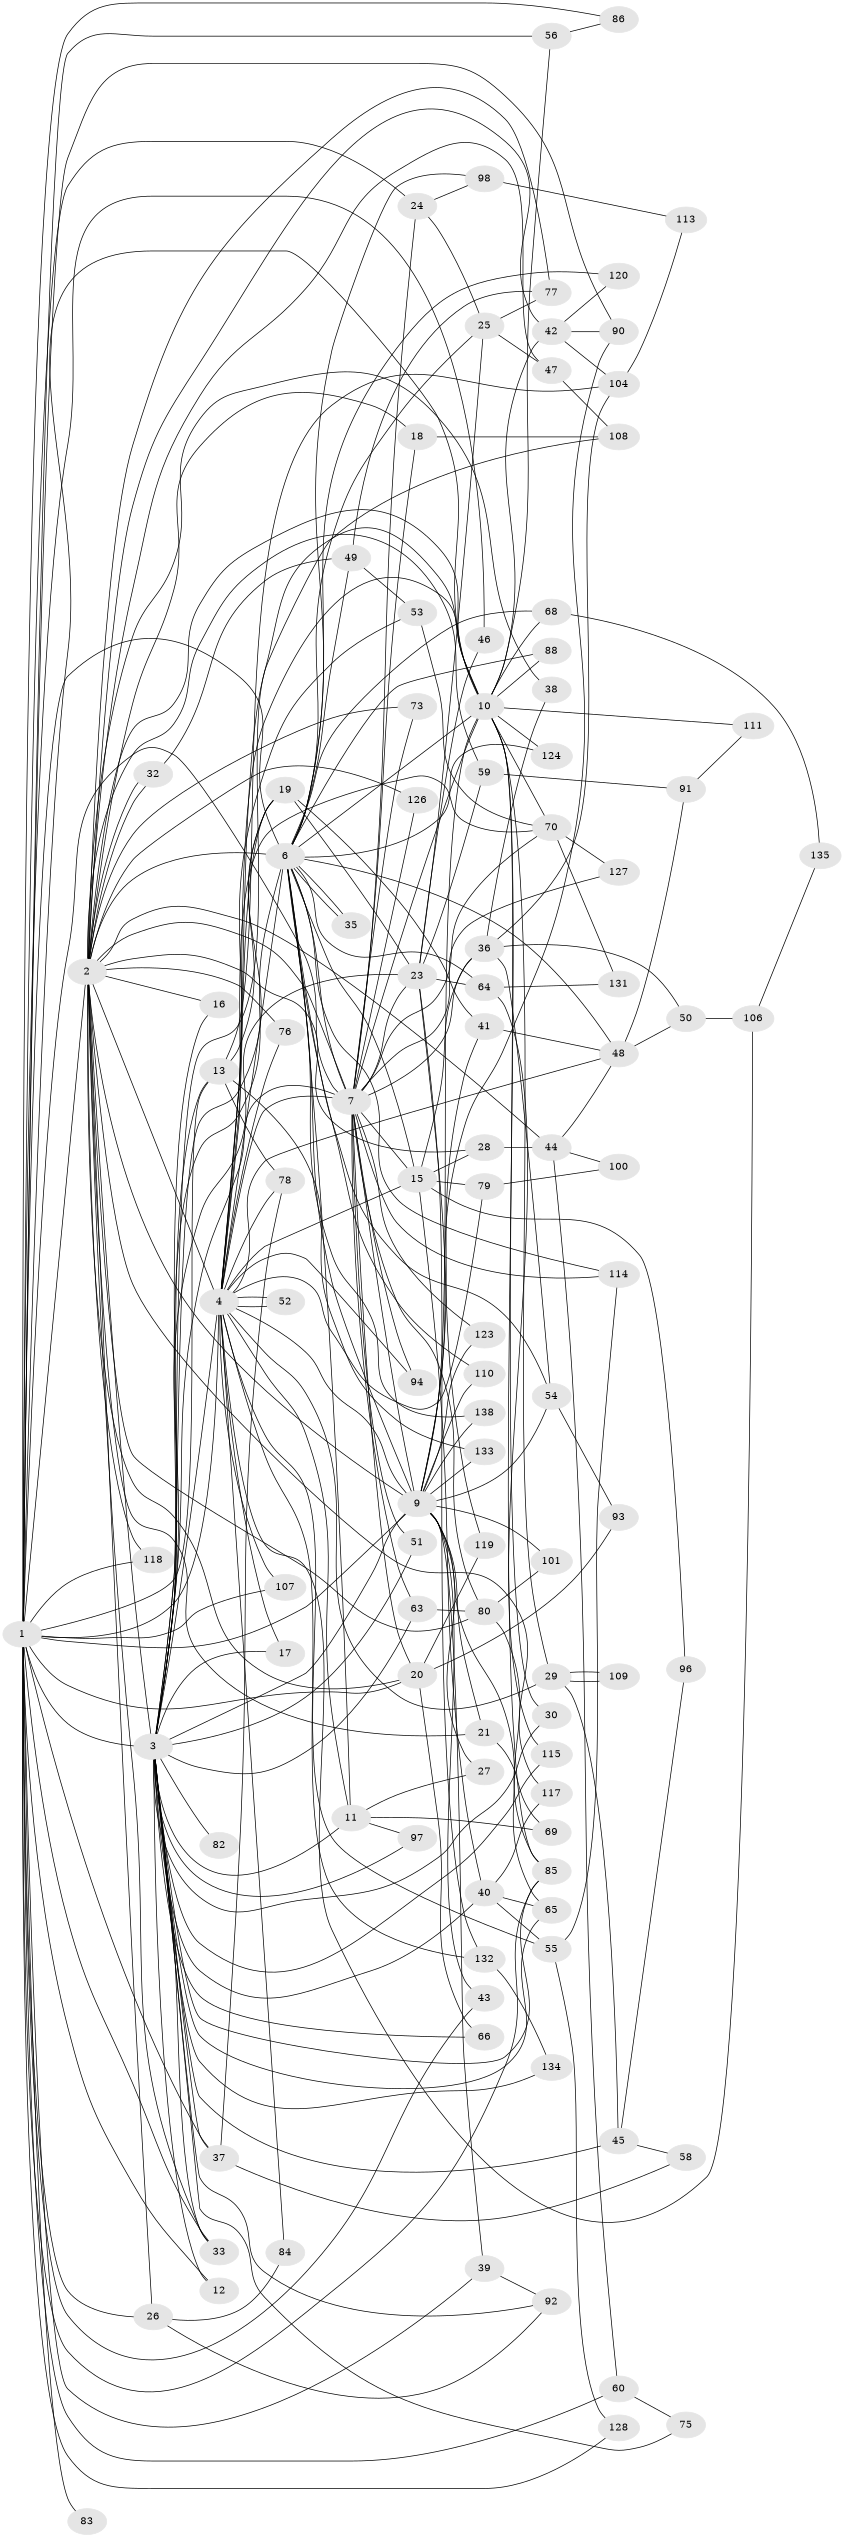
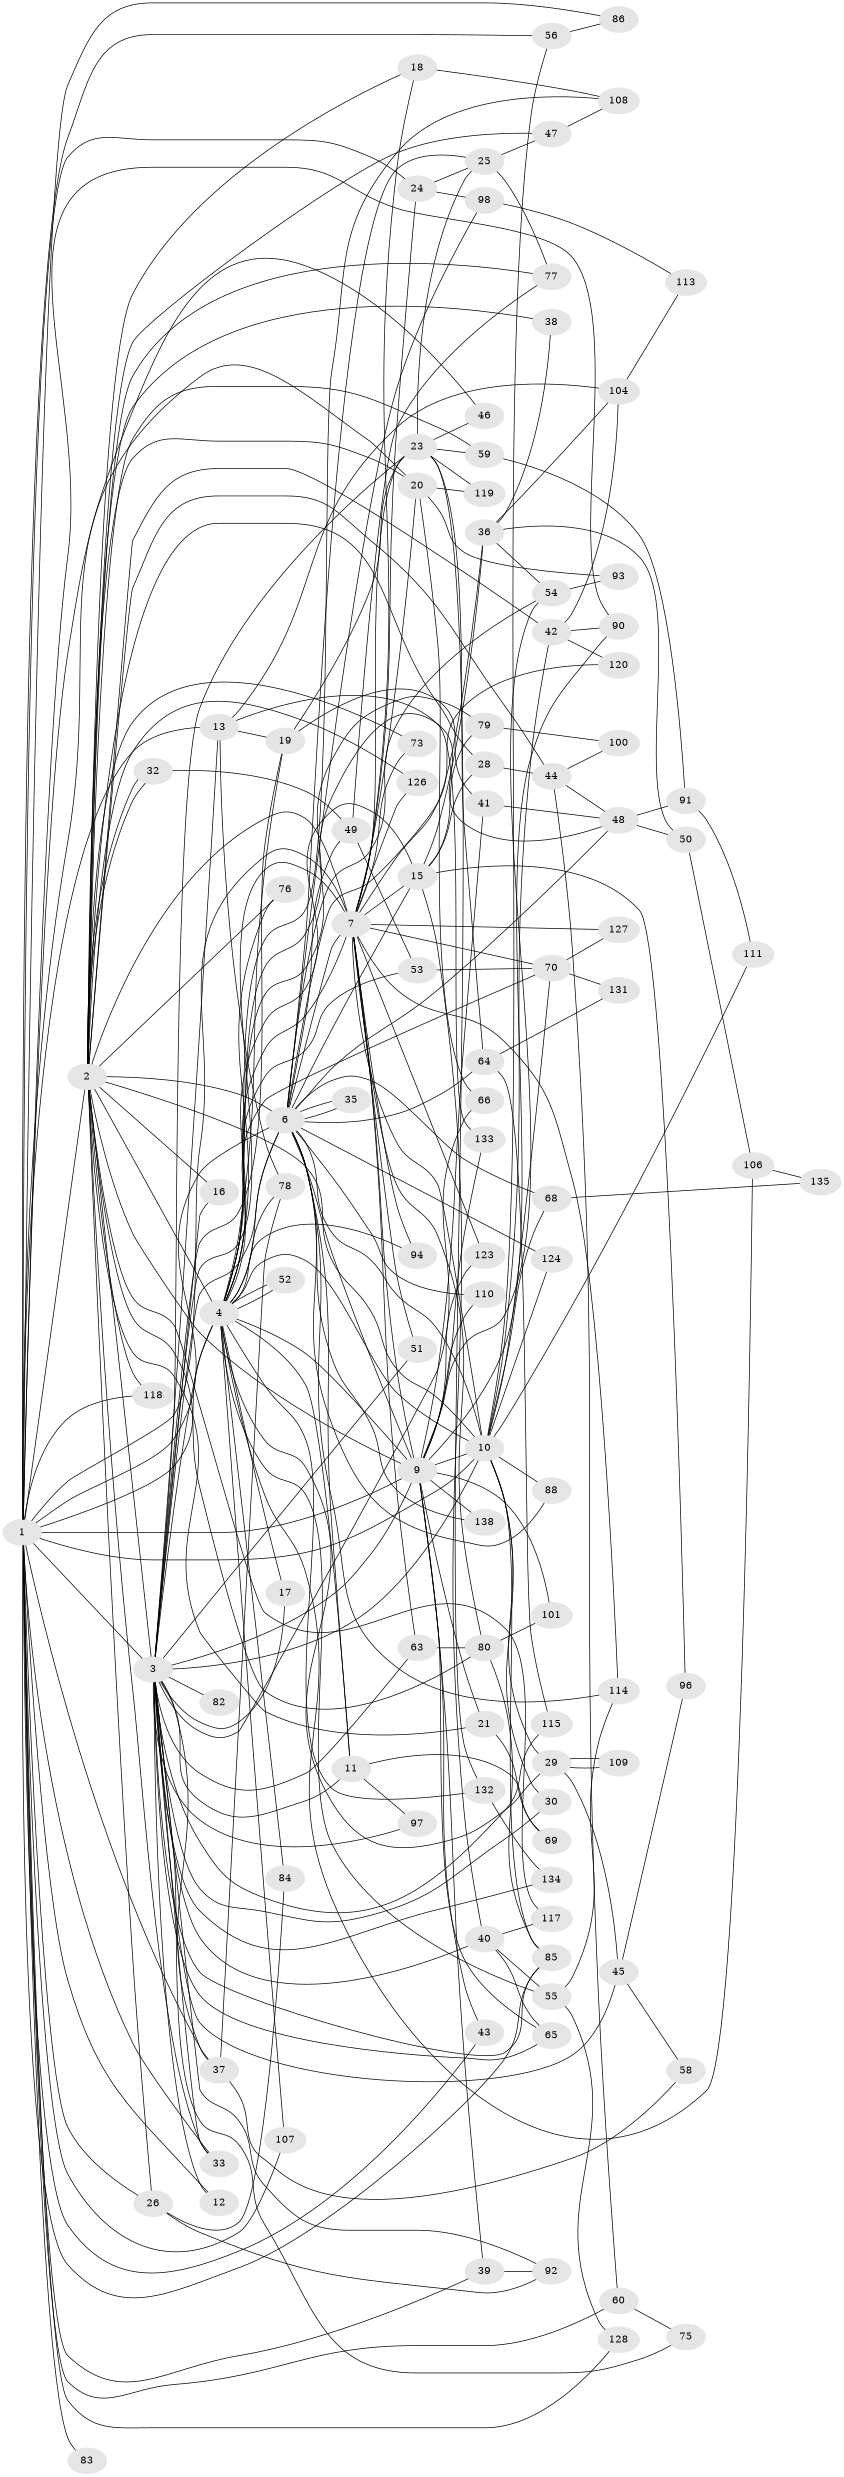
(485, 1772) -> none
